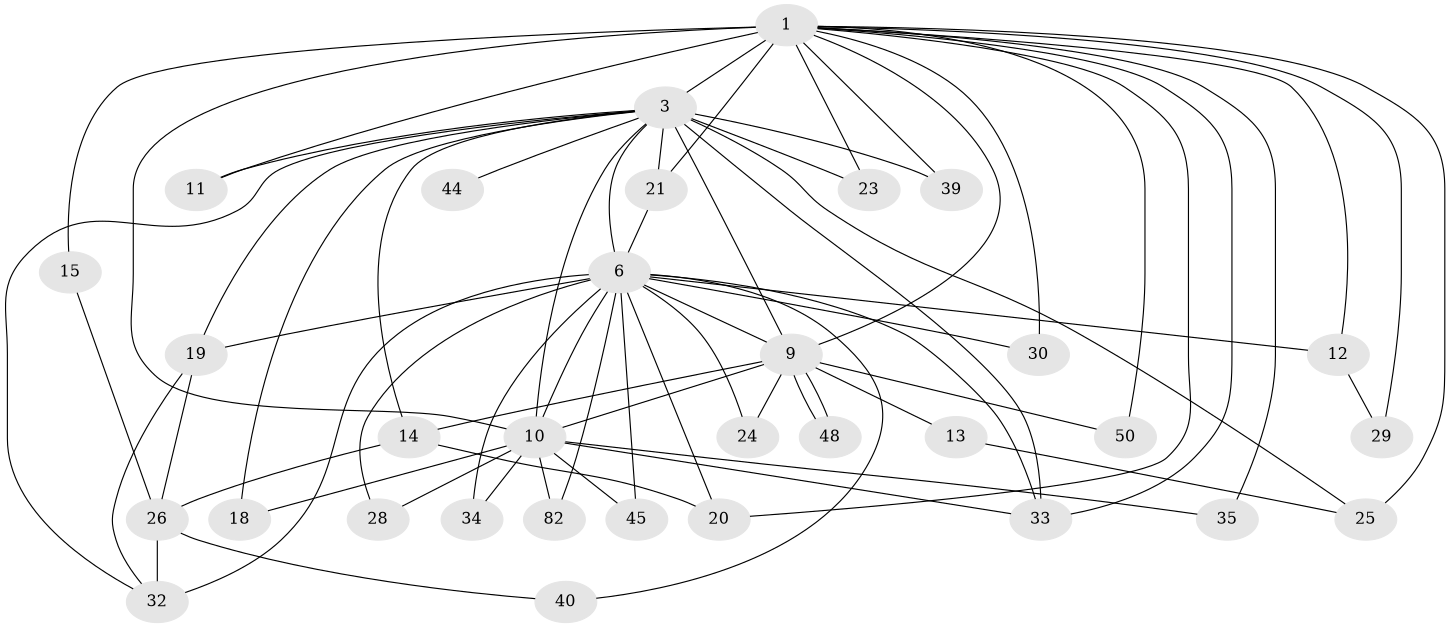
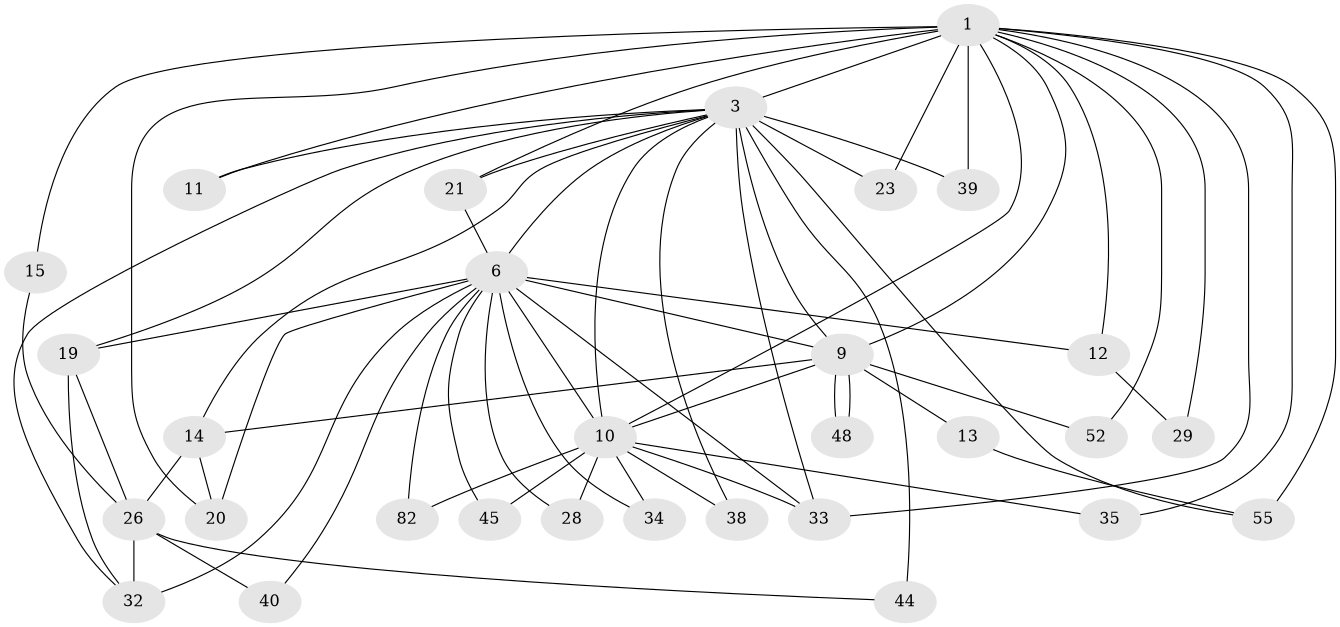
(1039, 355) -> none
(748, 437) -> none
(1126, 437) -> (1096, 437)
(240, 520) -> (737, 520)
(1366, 520) -> (1263, 520)
none -> (514, 581)
